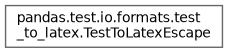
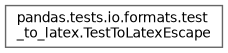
(114, 26) -> (114, 26)
